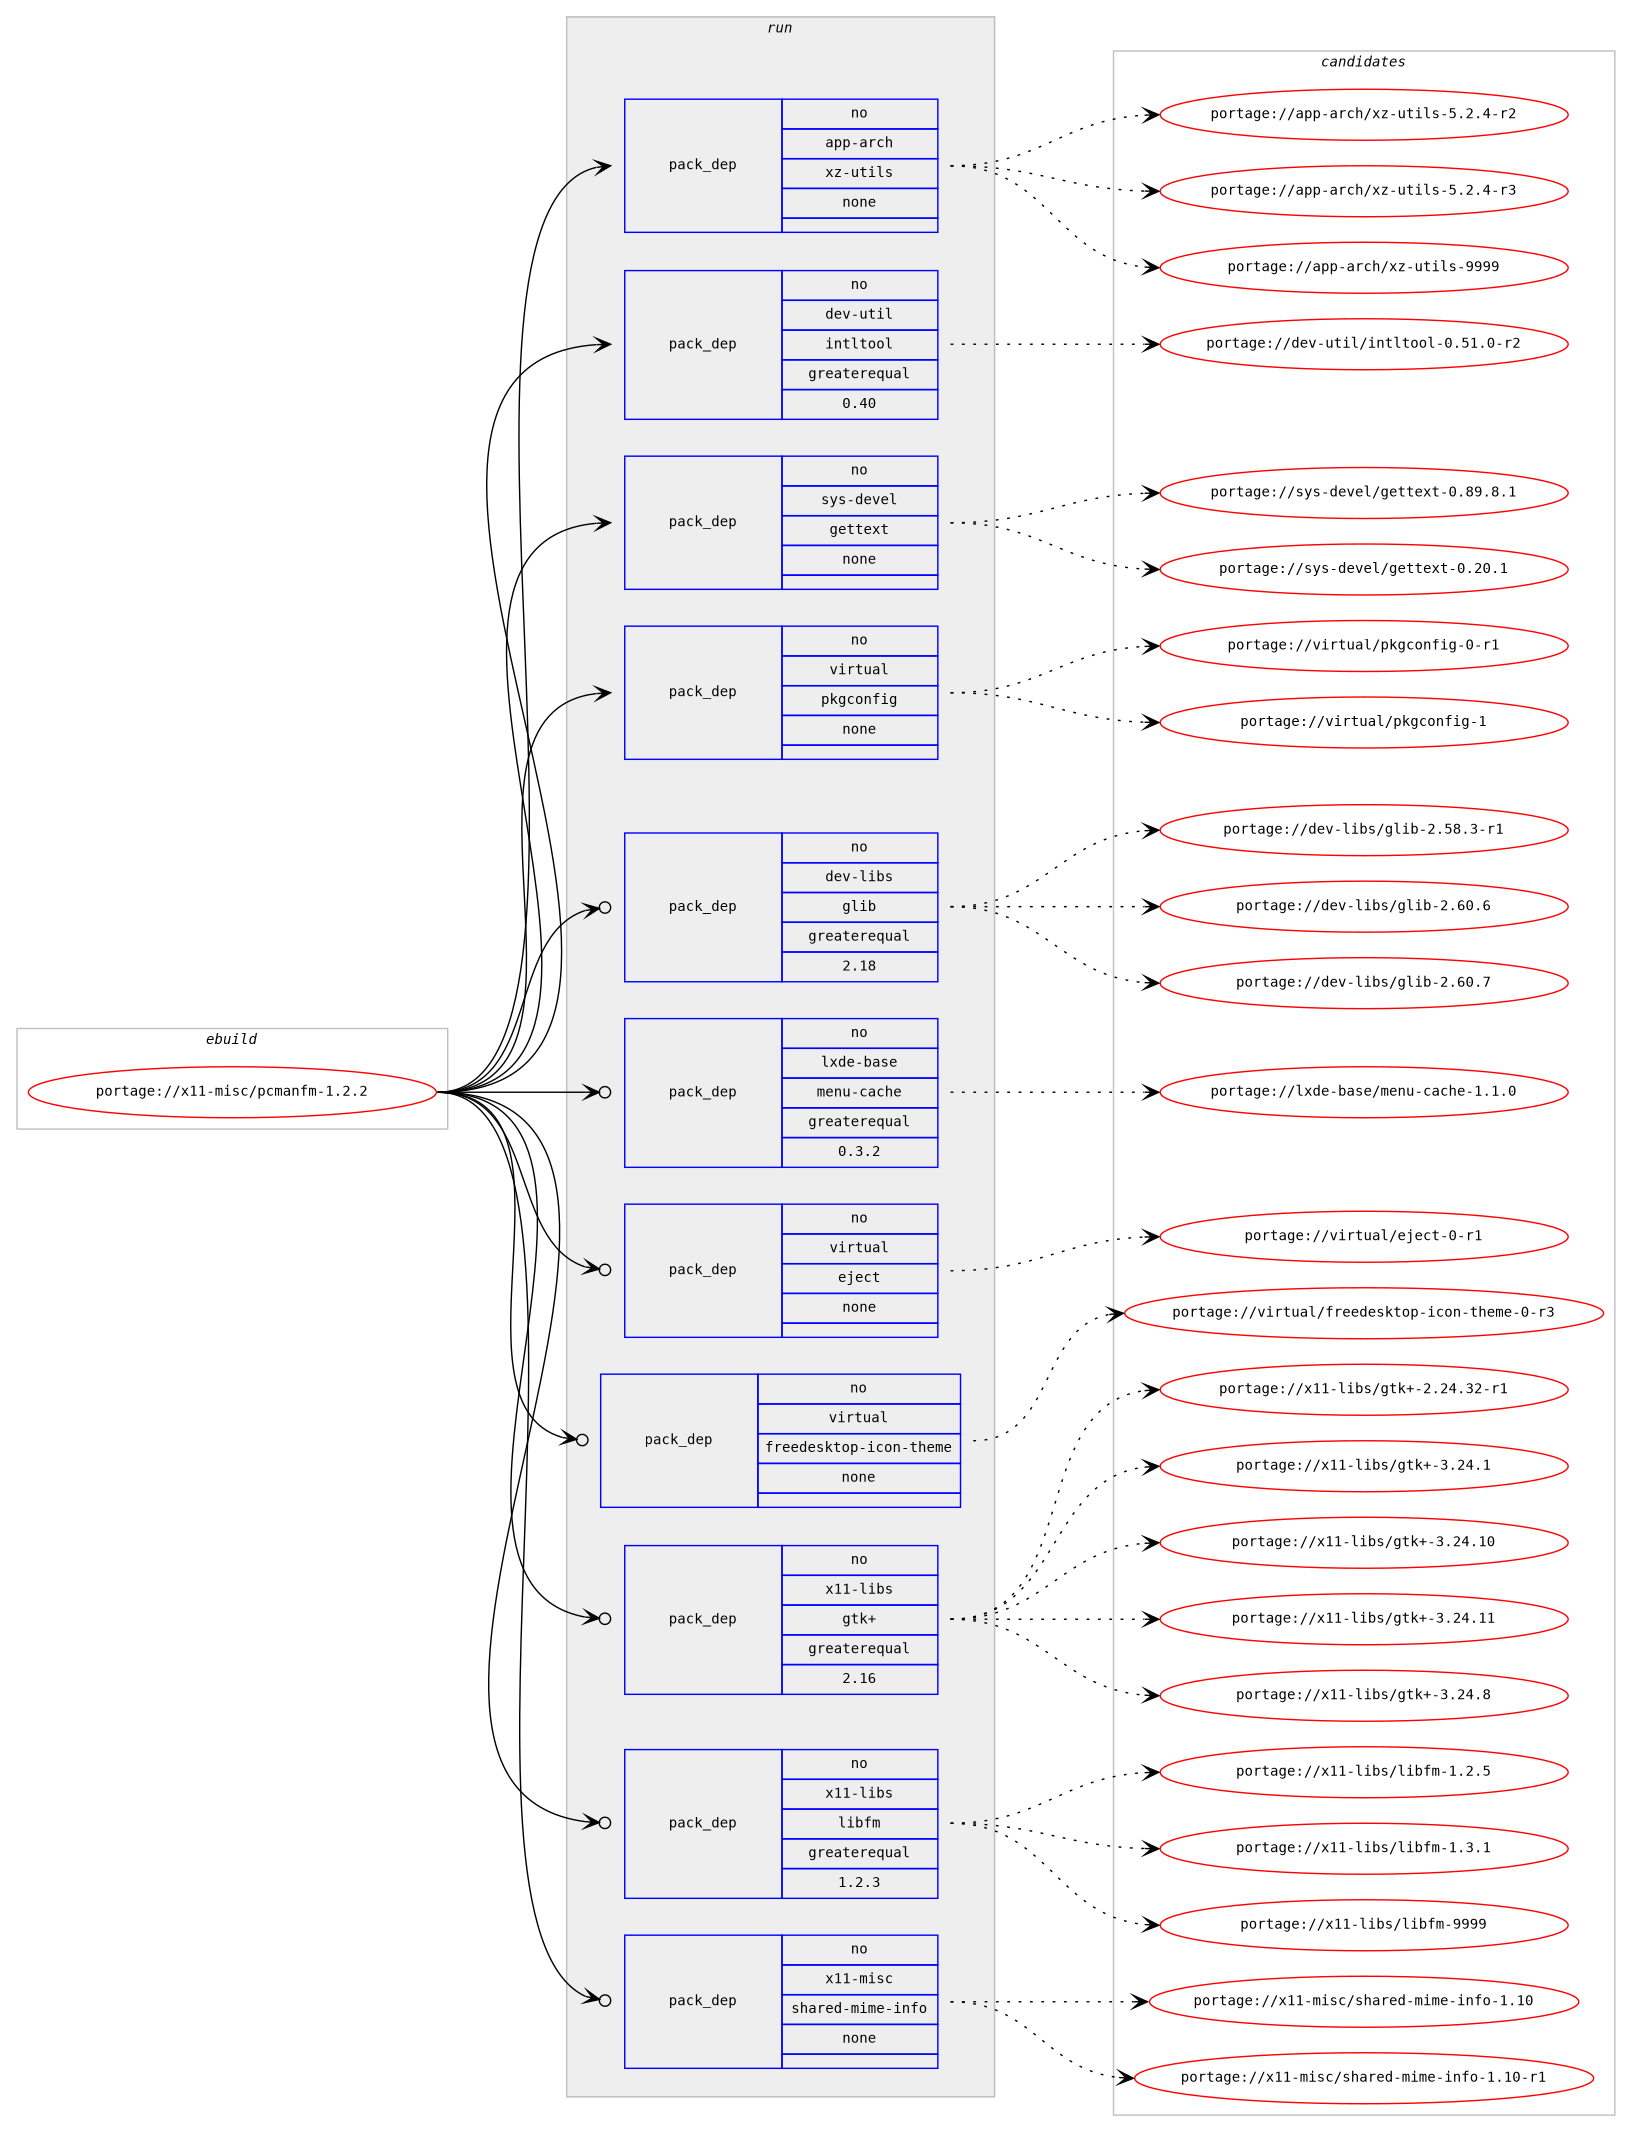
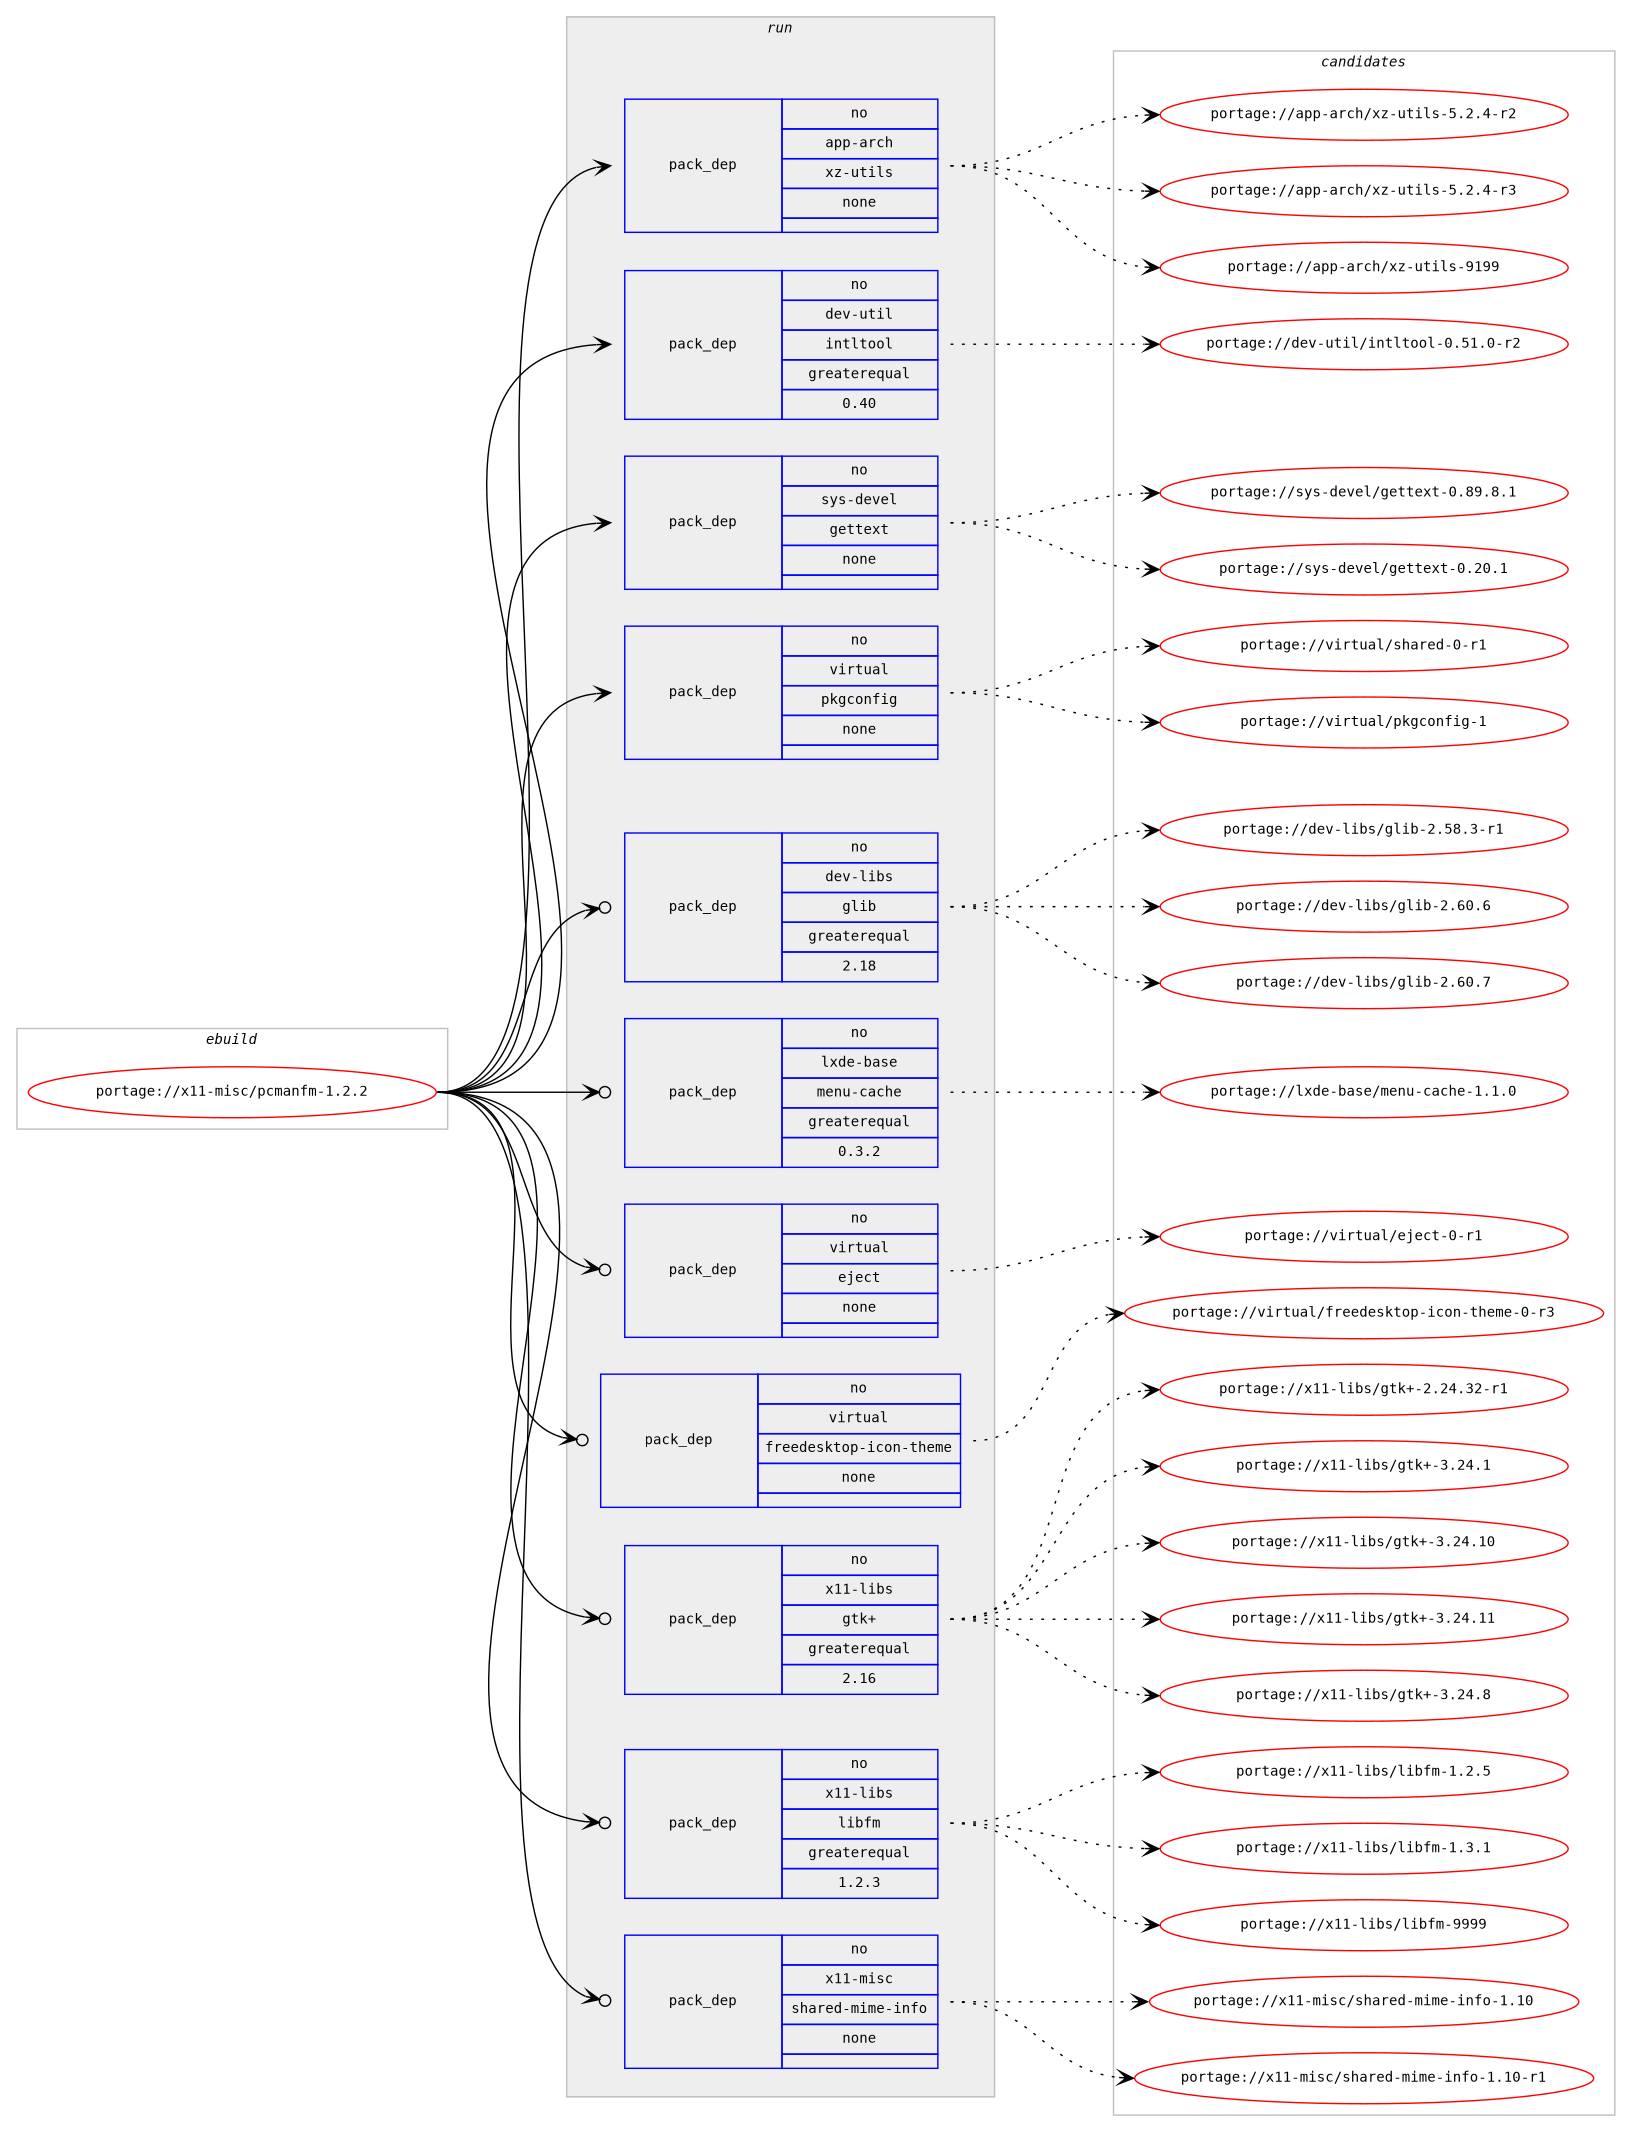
(1364, 268) -> (1364, 268)
(1364, 646) -> (1364, 646)
